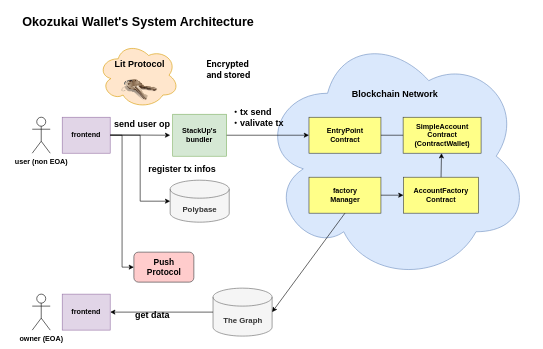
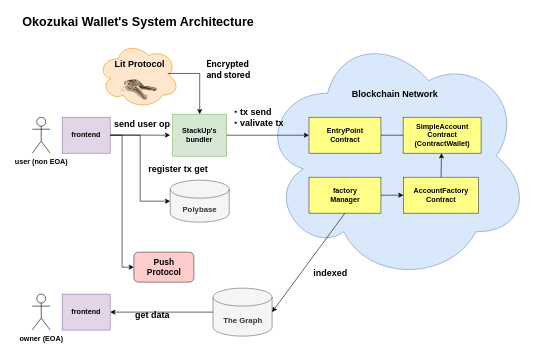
none -> (184, 74)
(187, 168) -> (183, 168)
none -> (345, 273)
